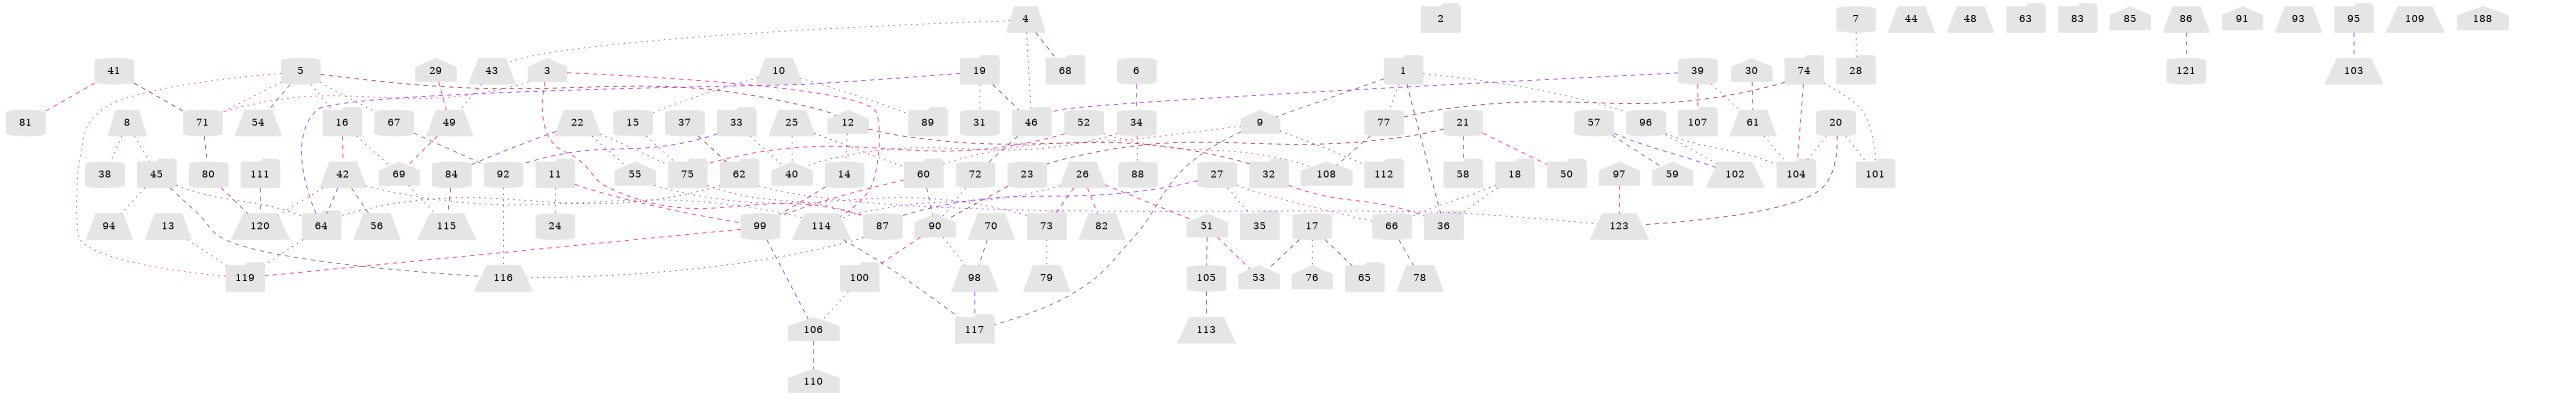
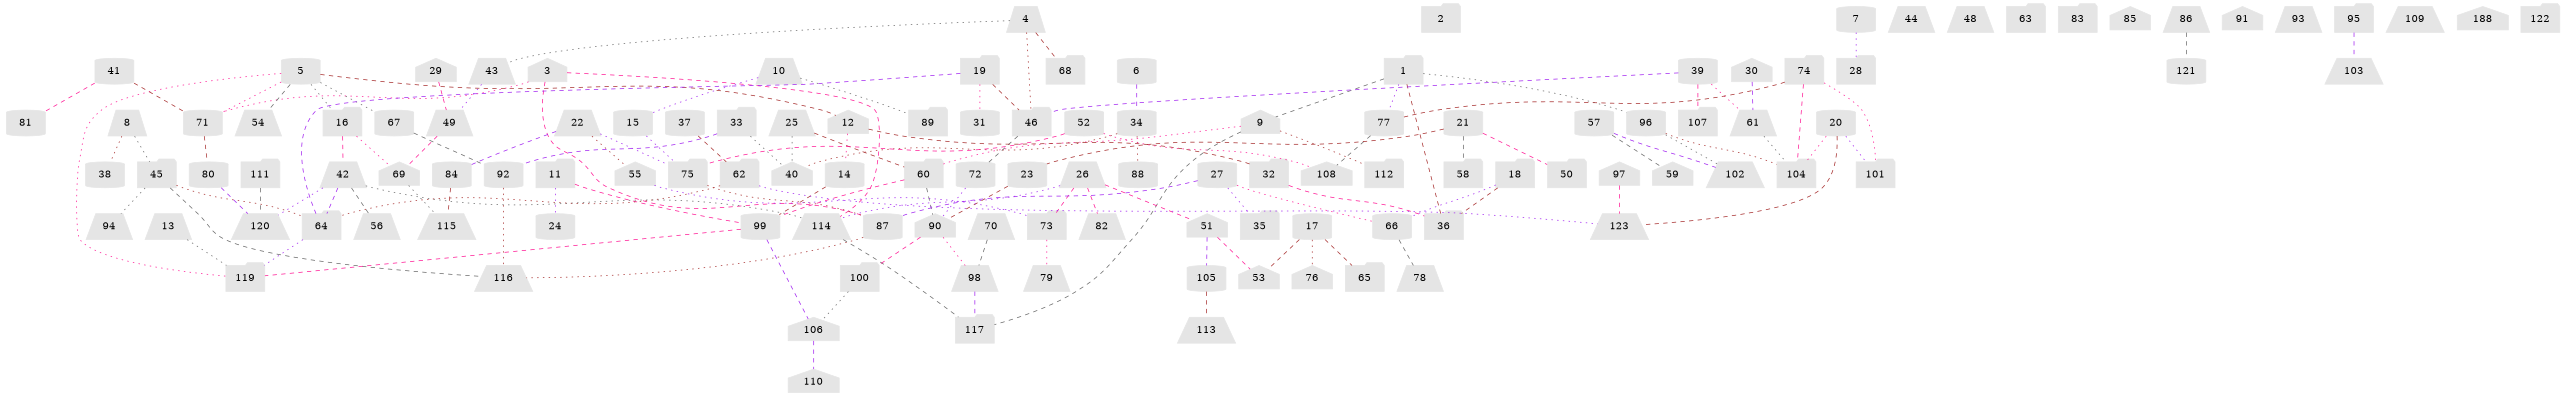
none -> (2540, 19)
(837, 142) -> (837, 142)
(1480, 201) -> (1480, 201)
